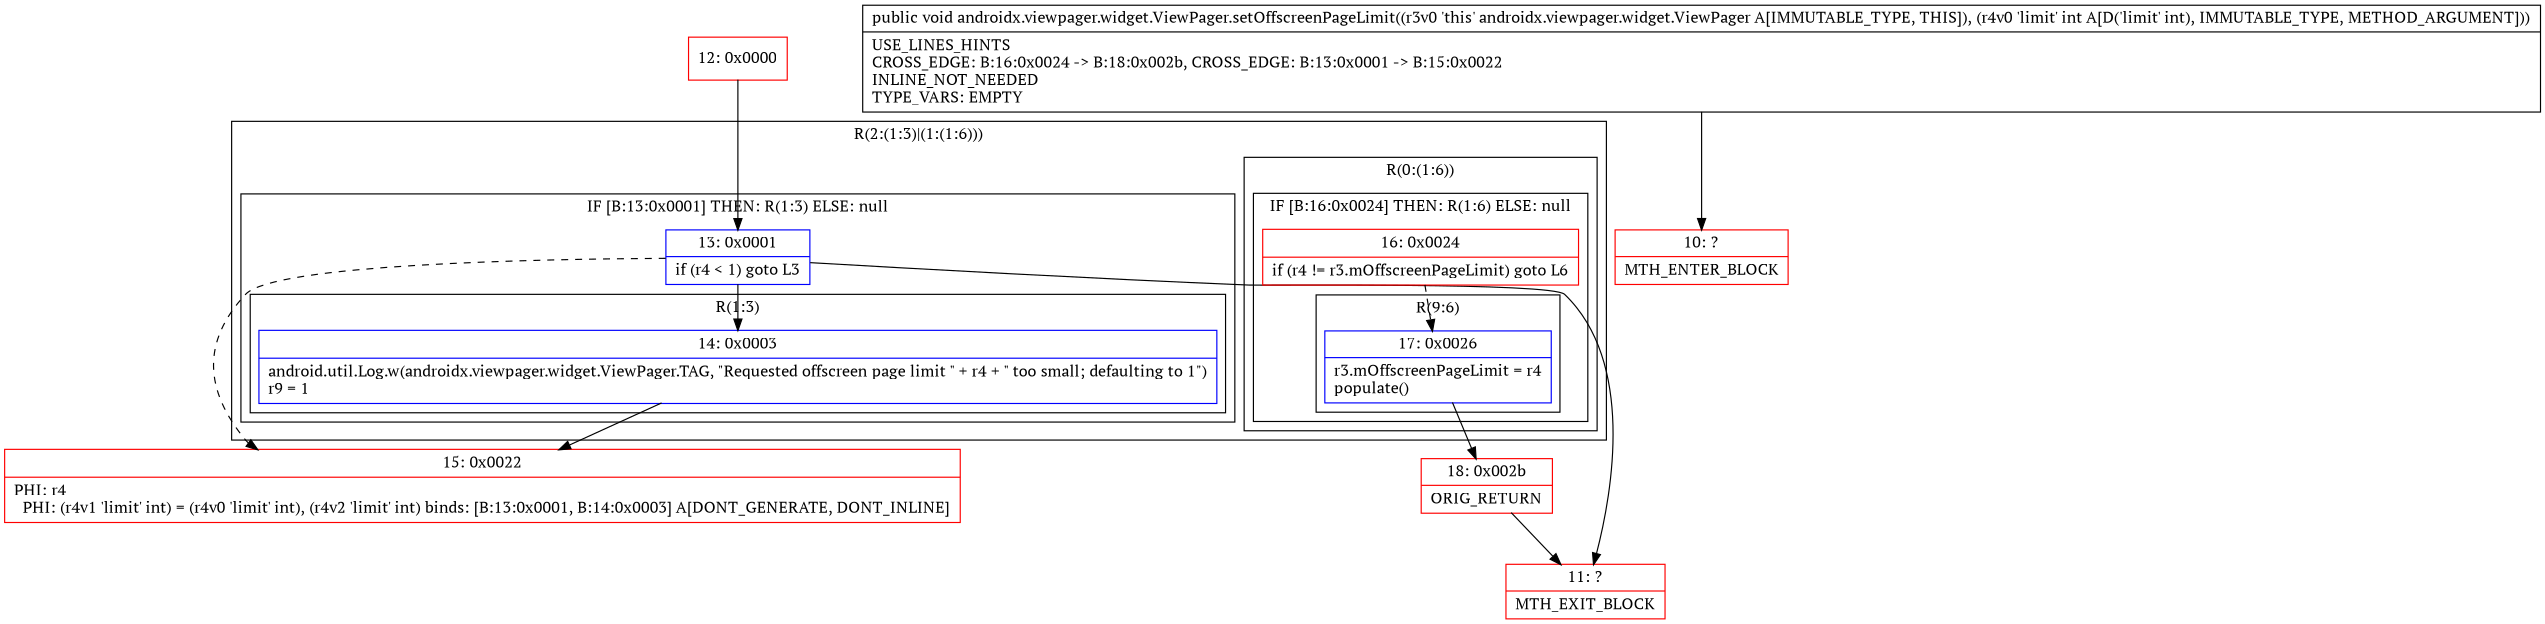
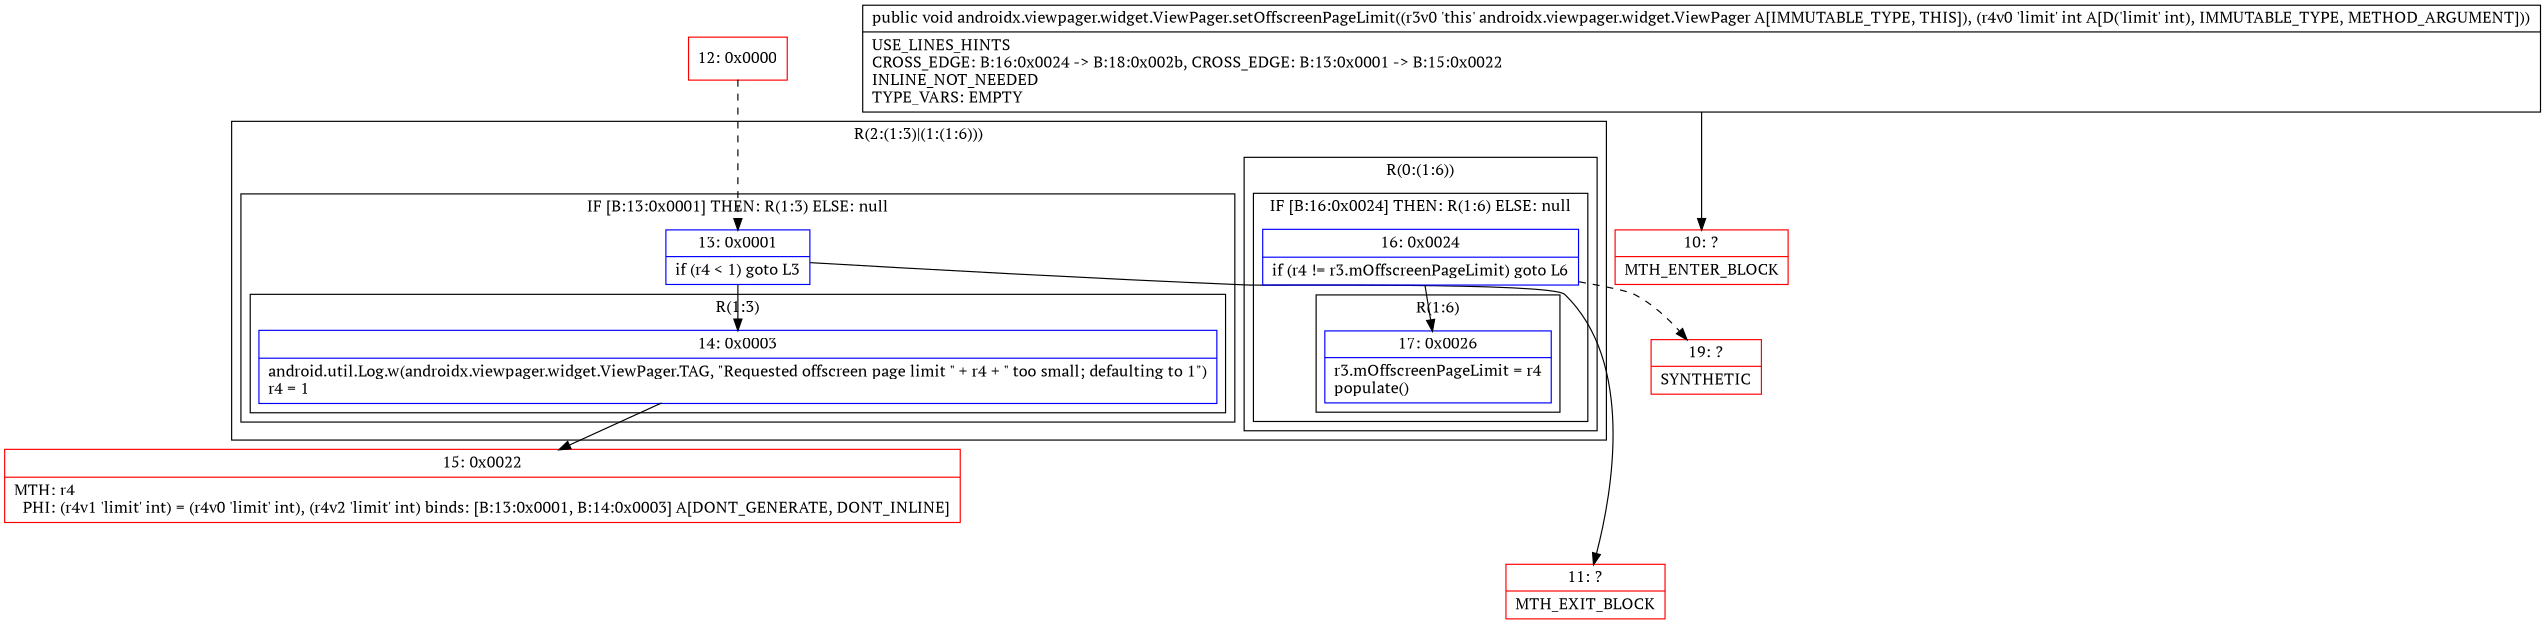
(738, 149) -> (738, 149)
(1421, 257) -> (1421, 257)
(371, 269) -> none
(1428, 302) -> (1428, 302)
(1438, 308) -> (1438, 308)
none -> (1706, 367)
(289, 389) -> (289, 389)
(1487, 486) -> none
(42, 491) -> (47, 491)
